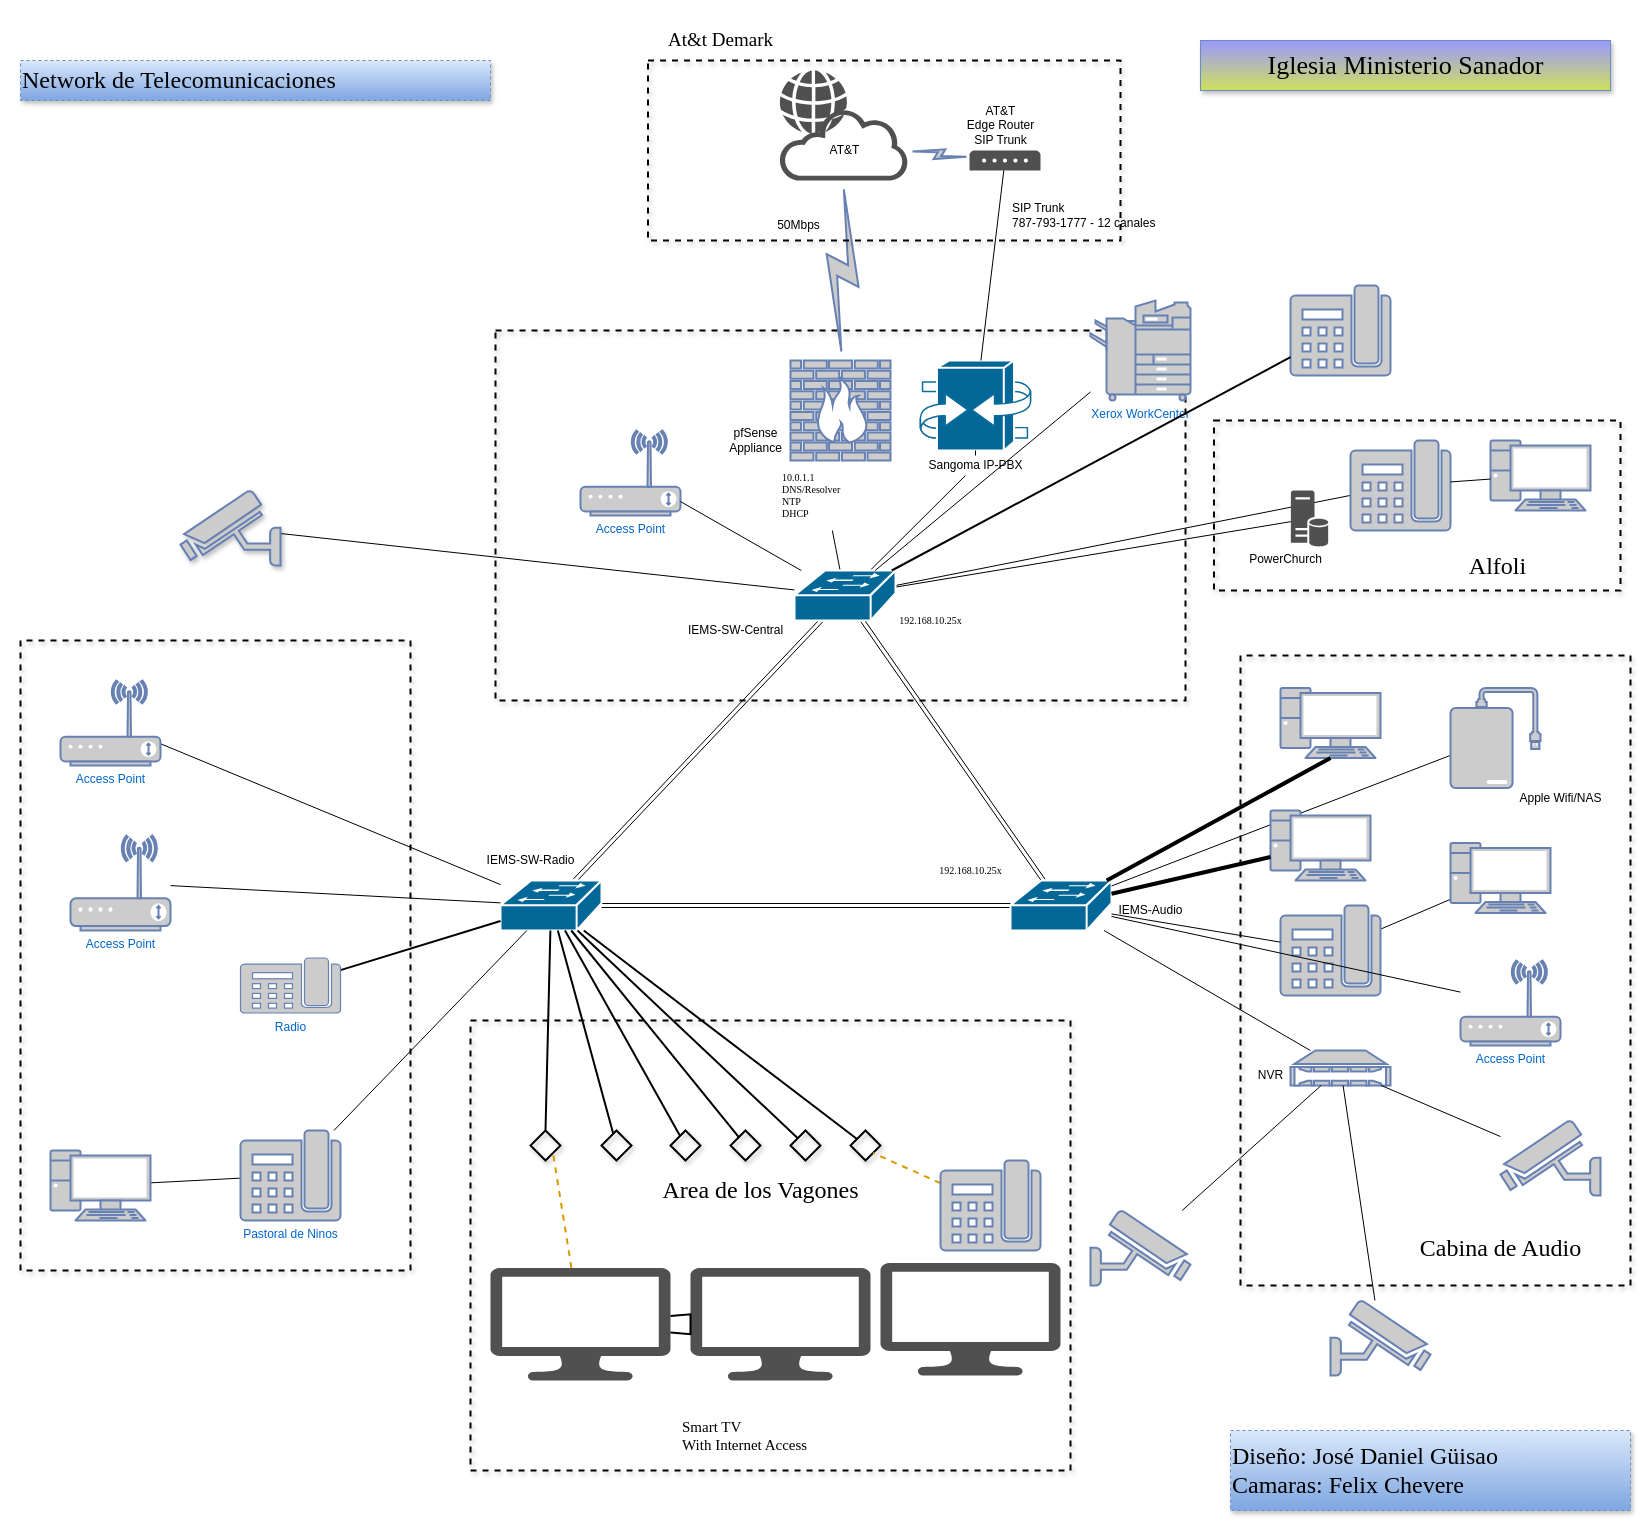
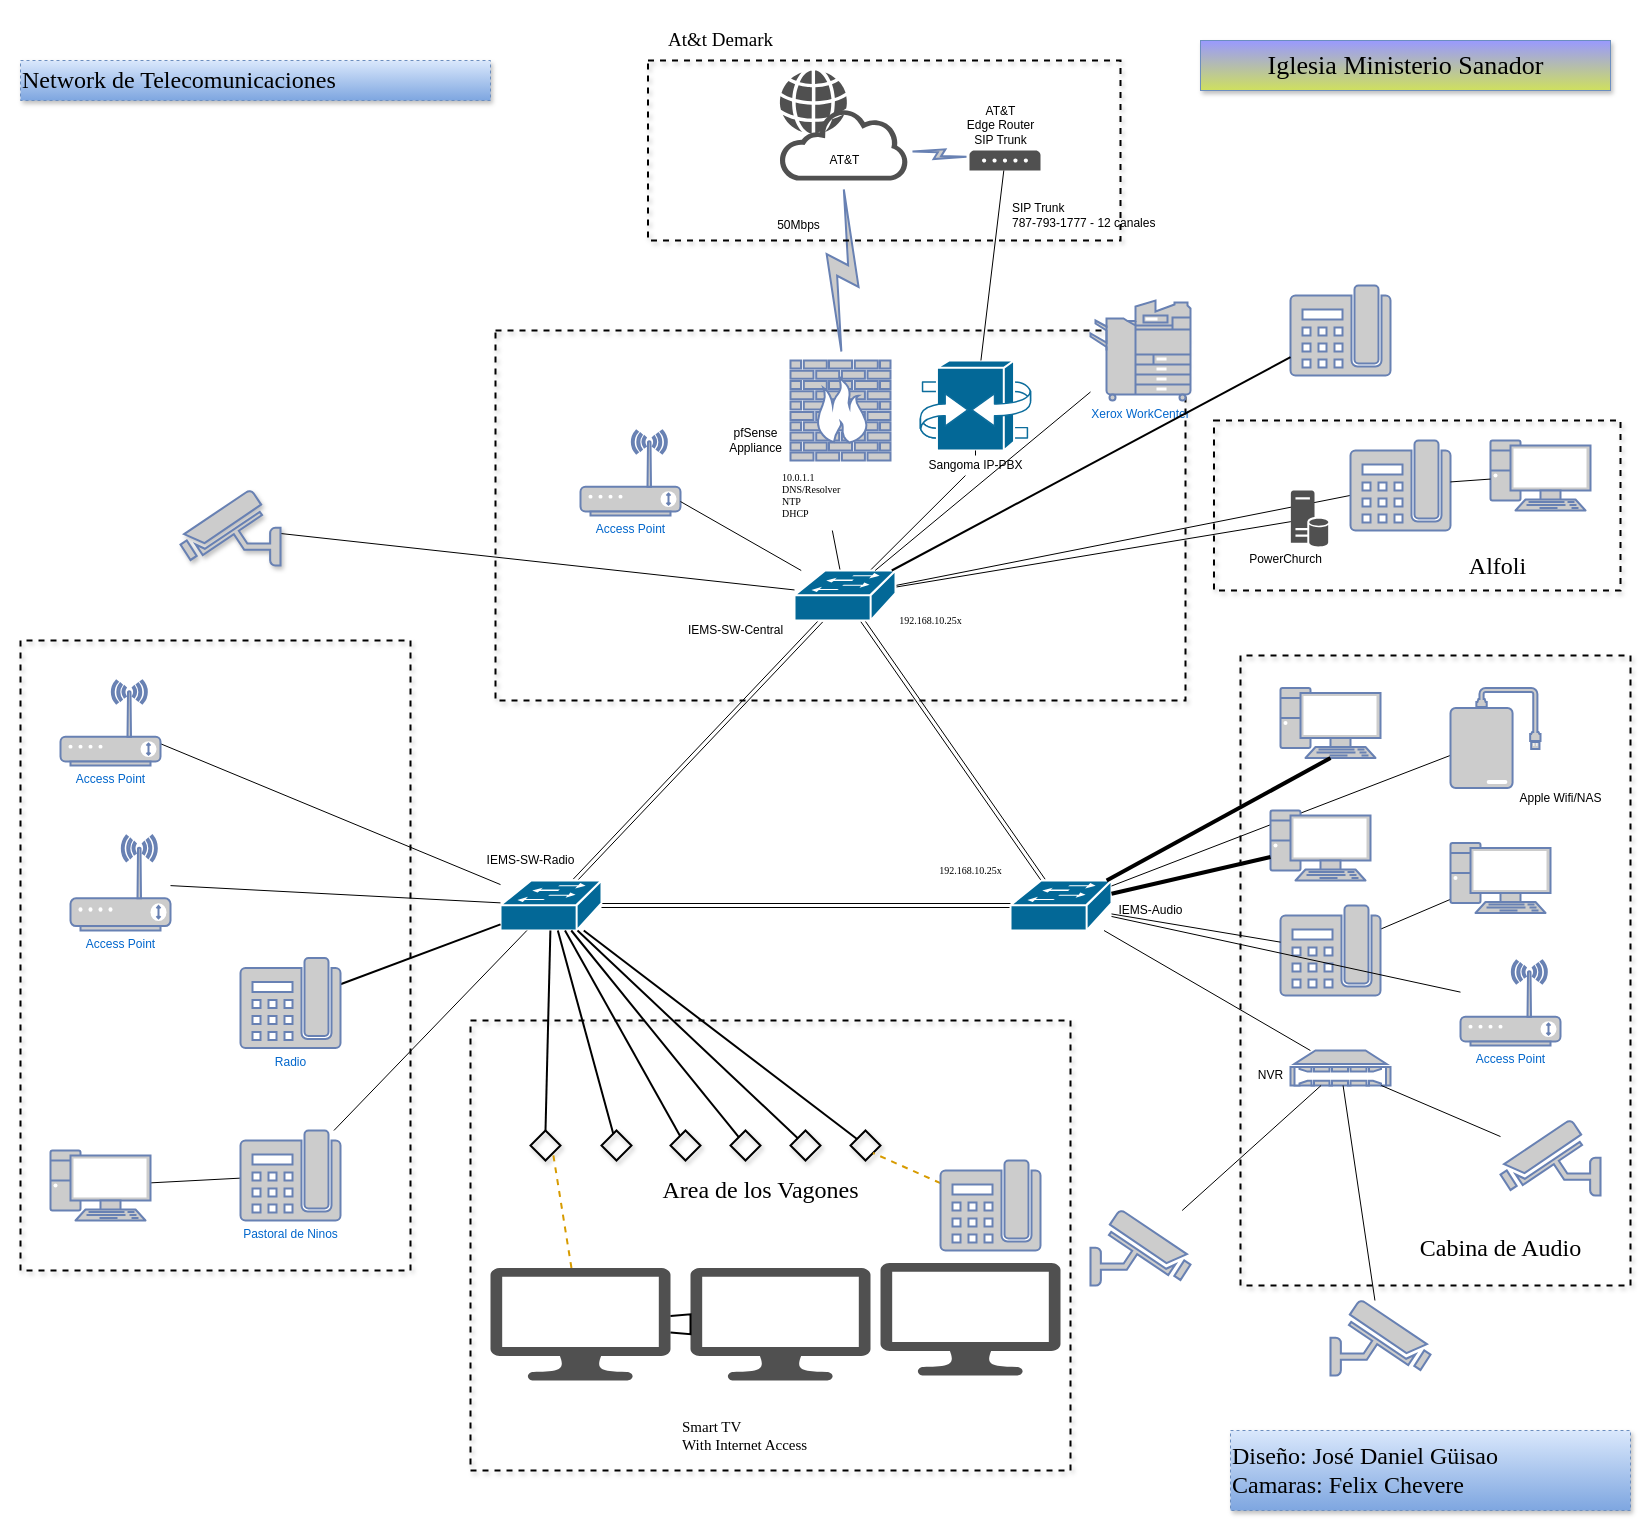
(844, 151) -> (844, 161)
(291, 986) -> (291, 1003)
